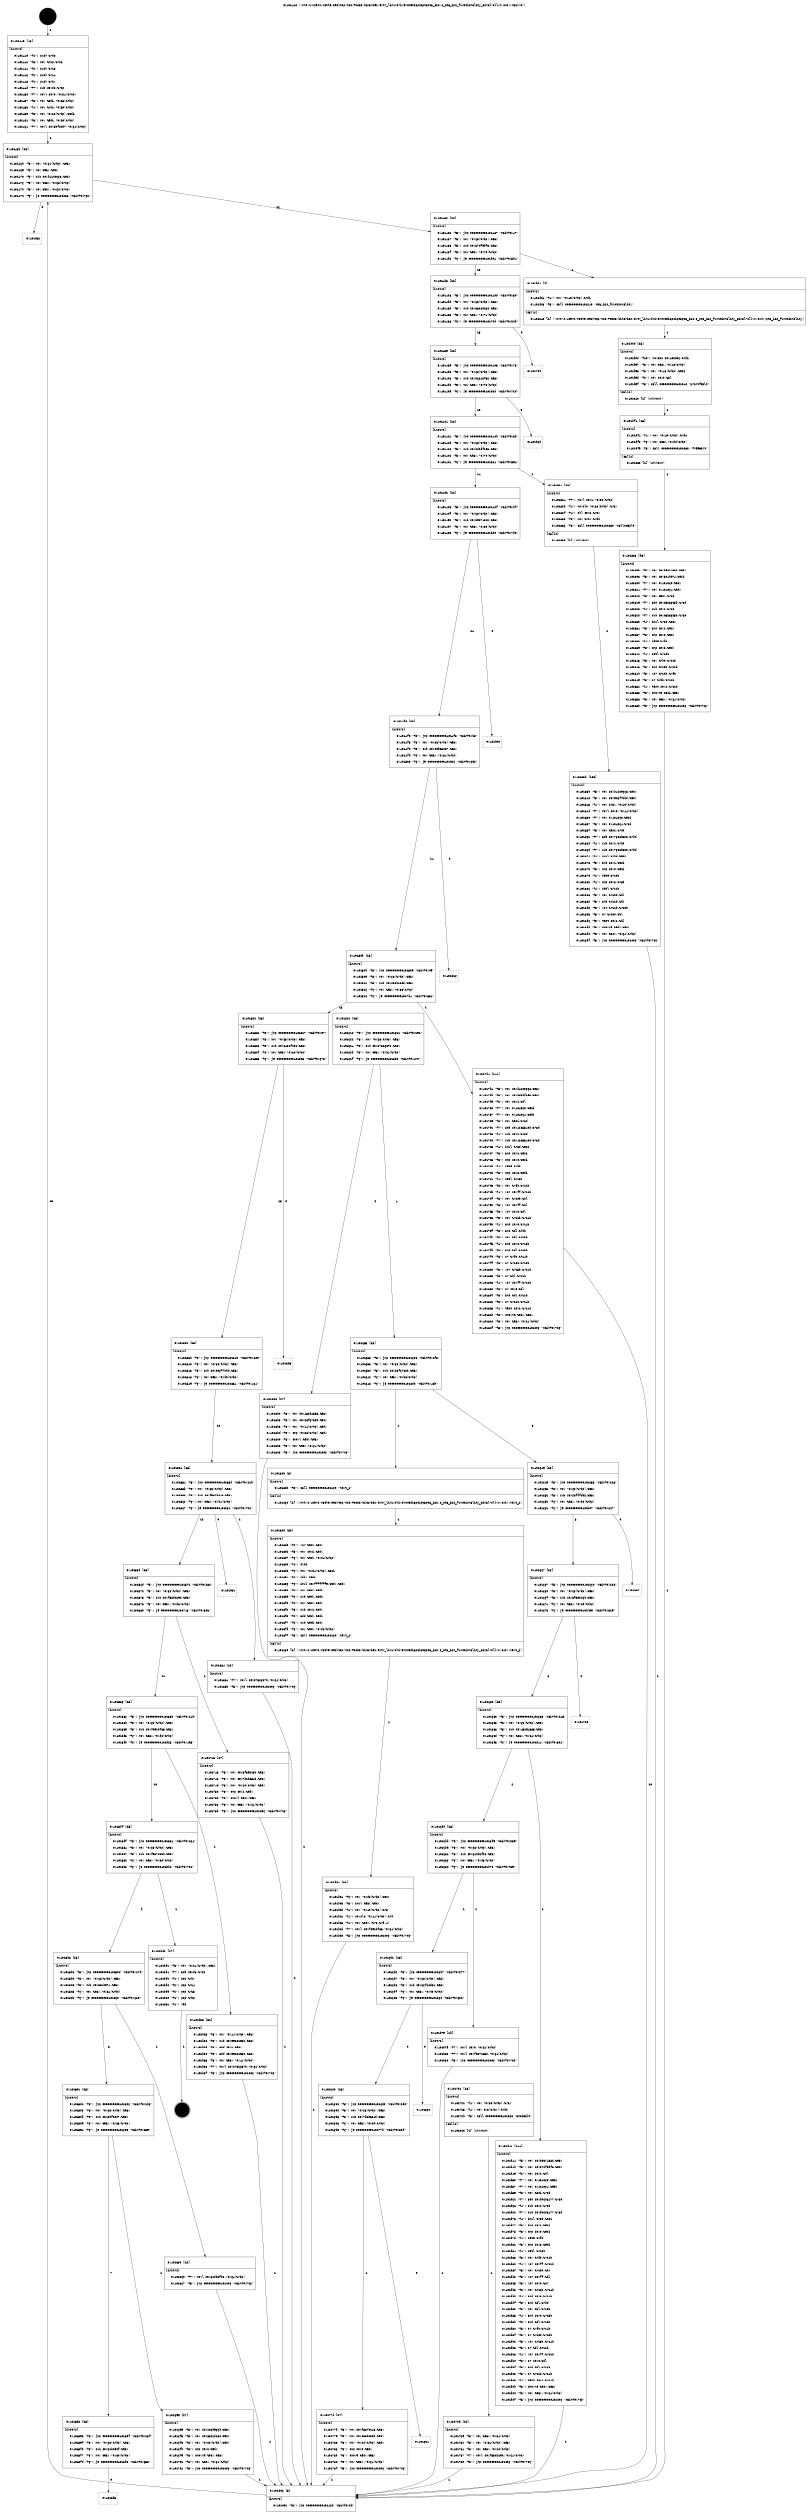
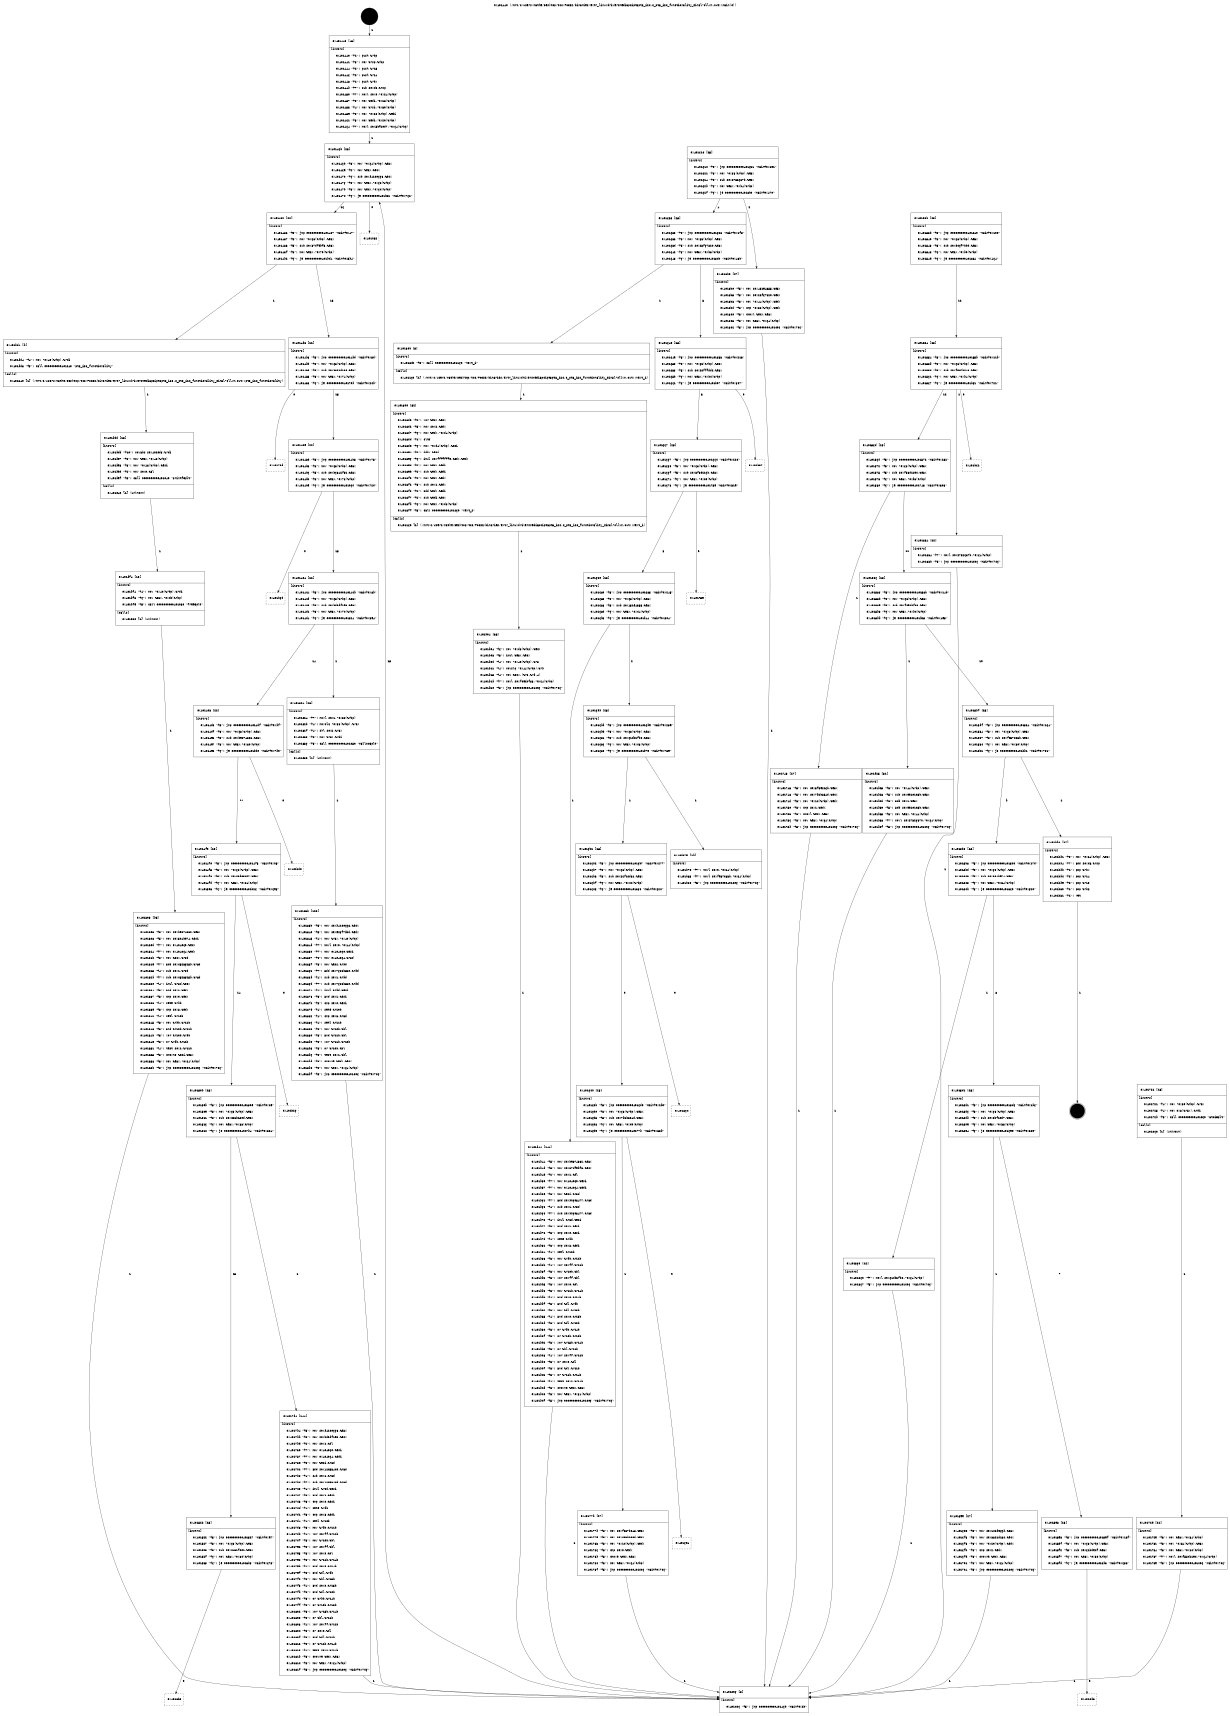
(250, 1200) -> none
(649, 1785) -> (373, 1681)
(440, 2308) -> none
